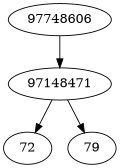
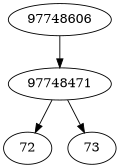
(60, 84) -> (60, 84)
(92, 148) -> (92, 148)
